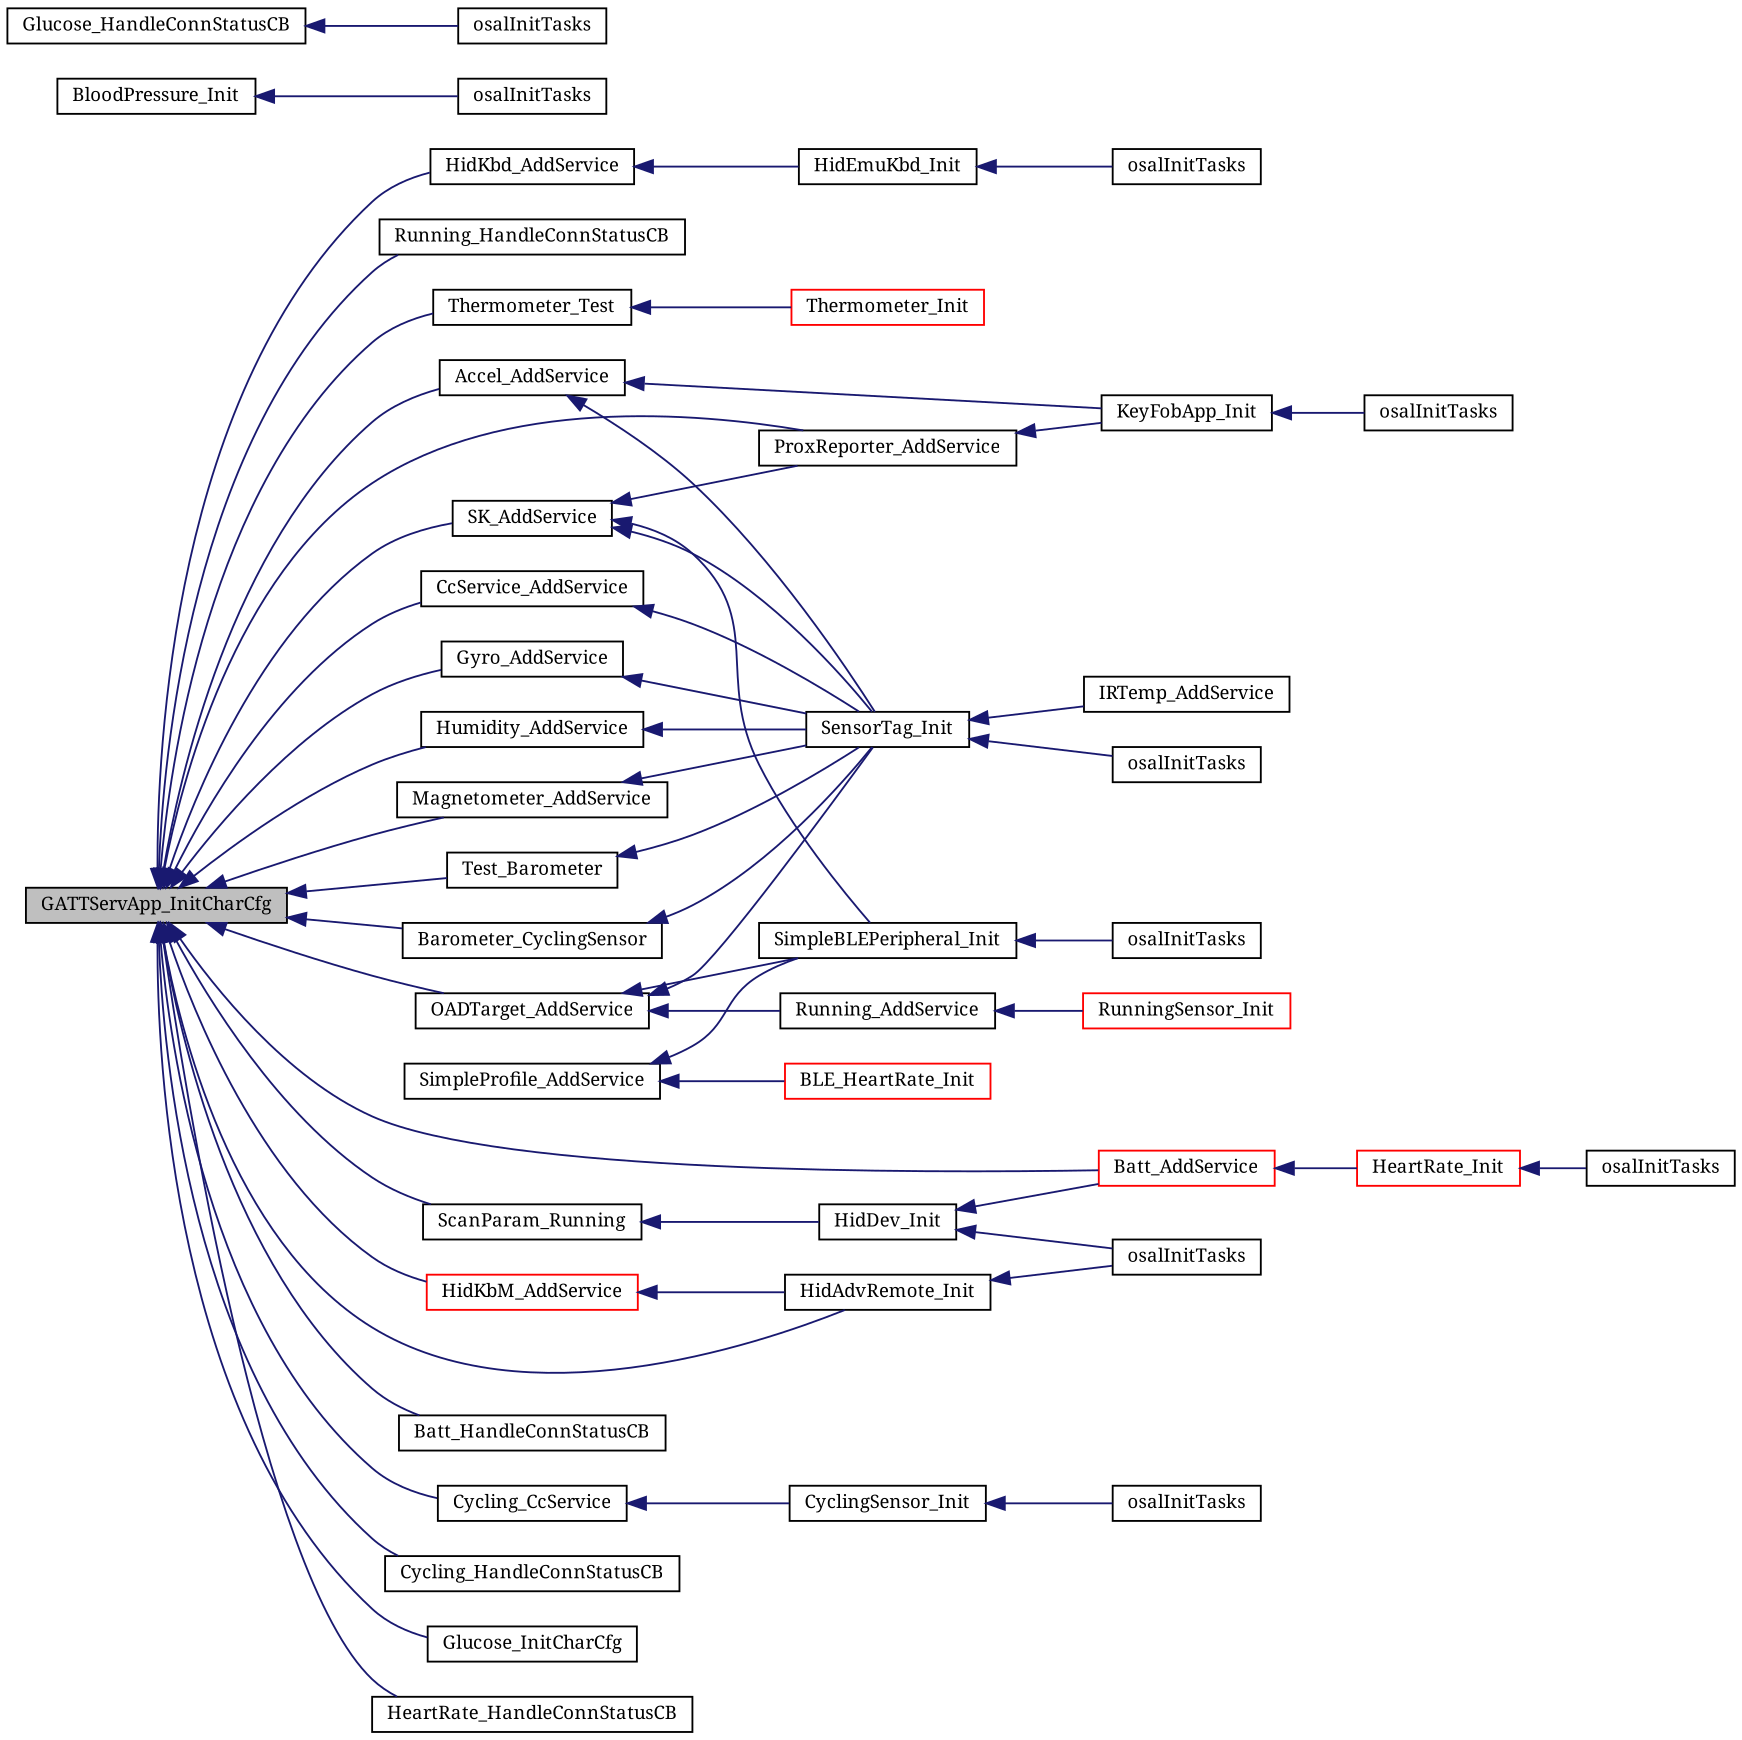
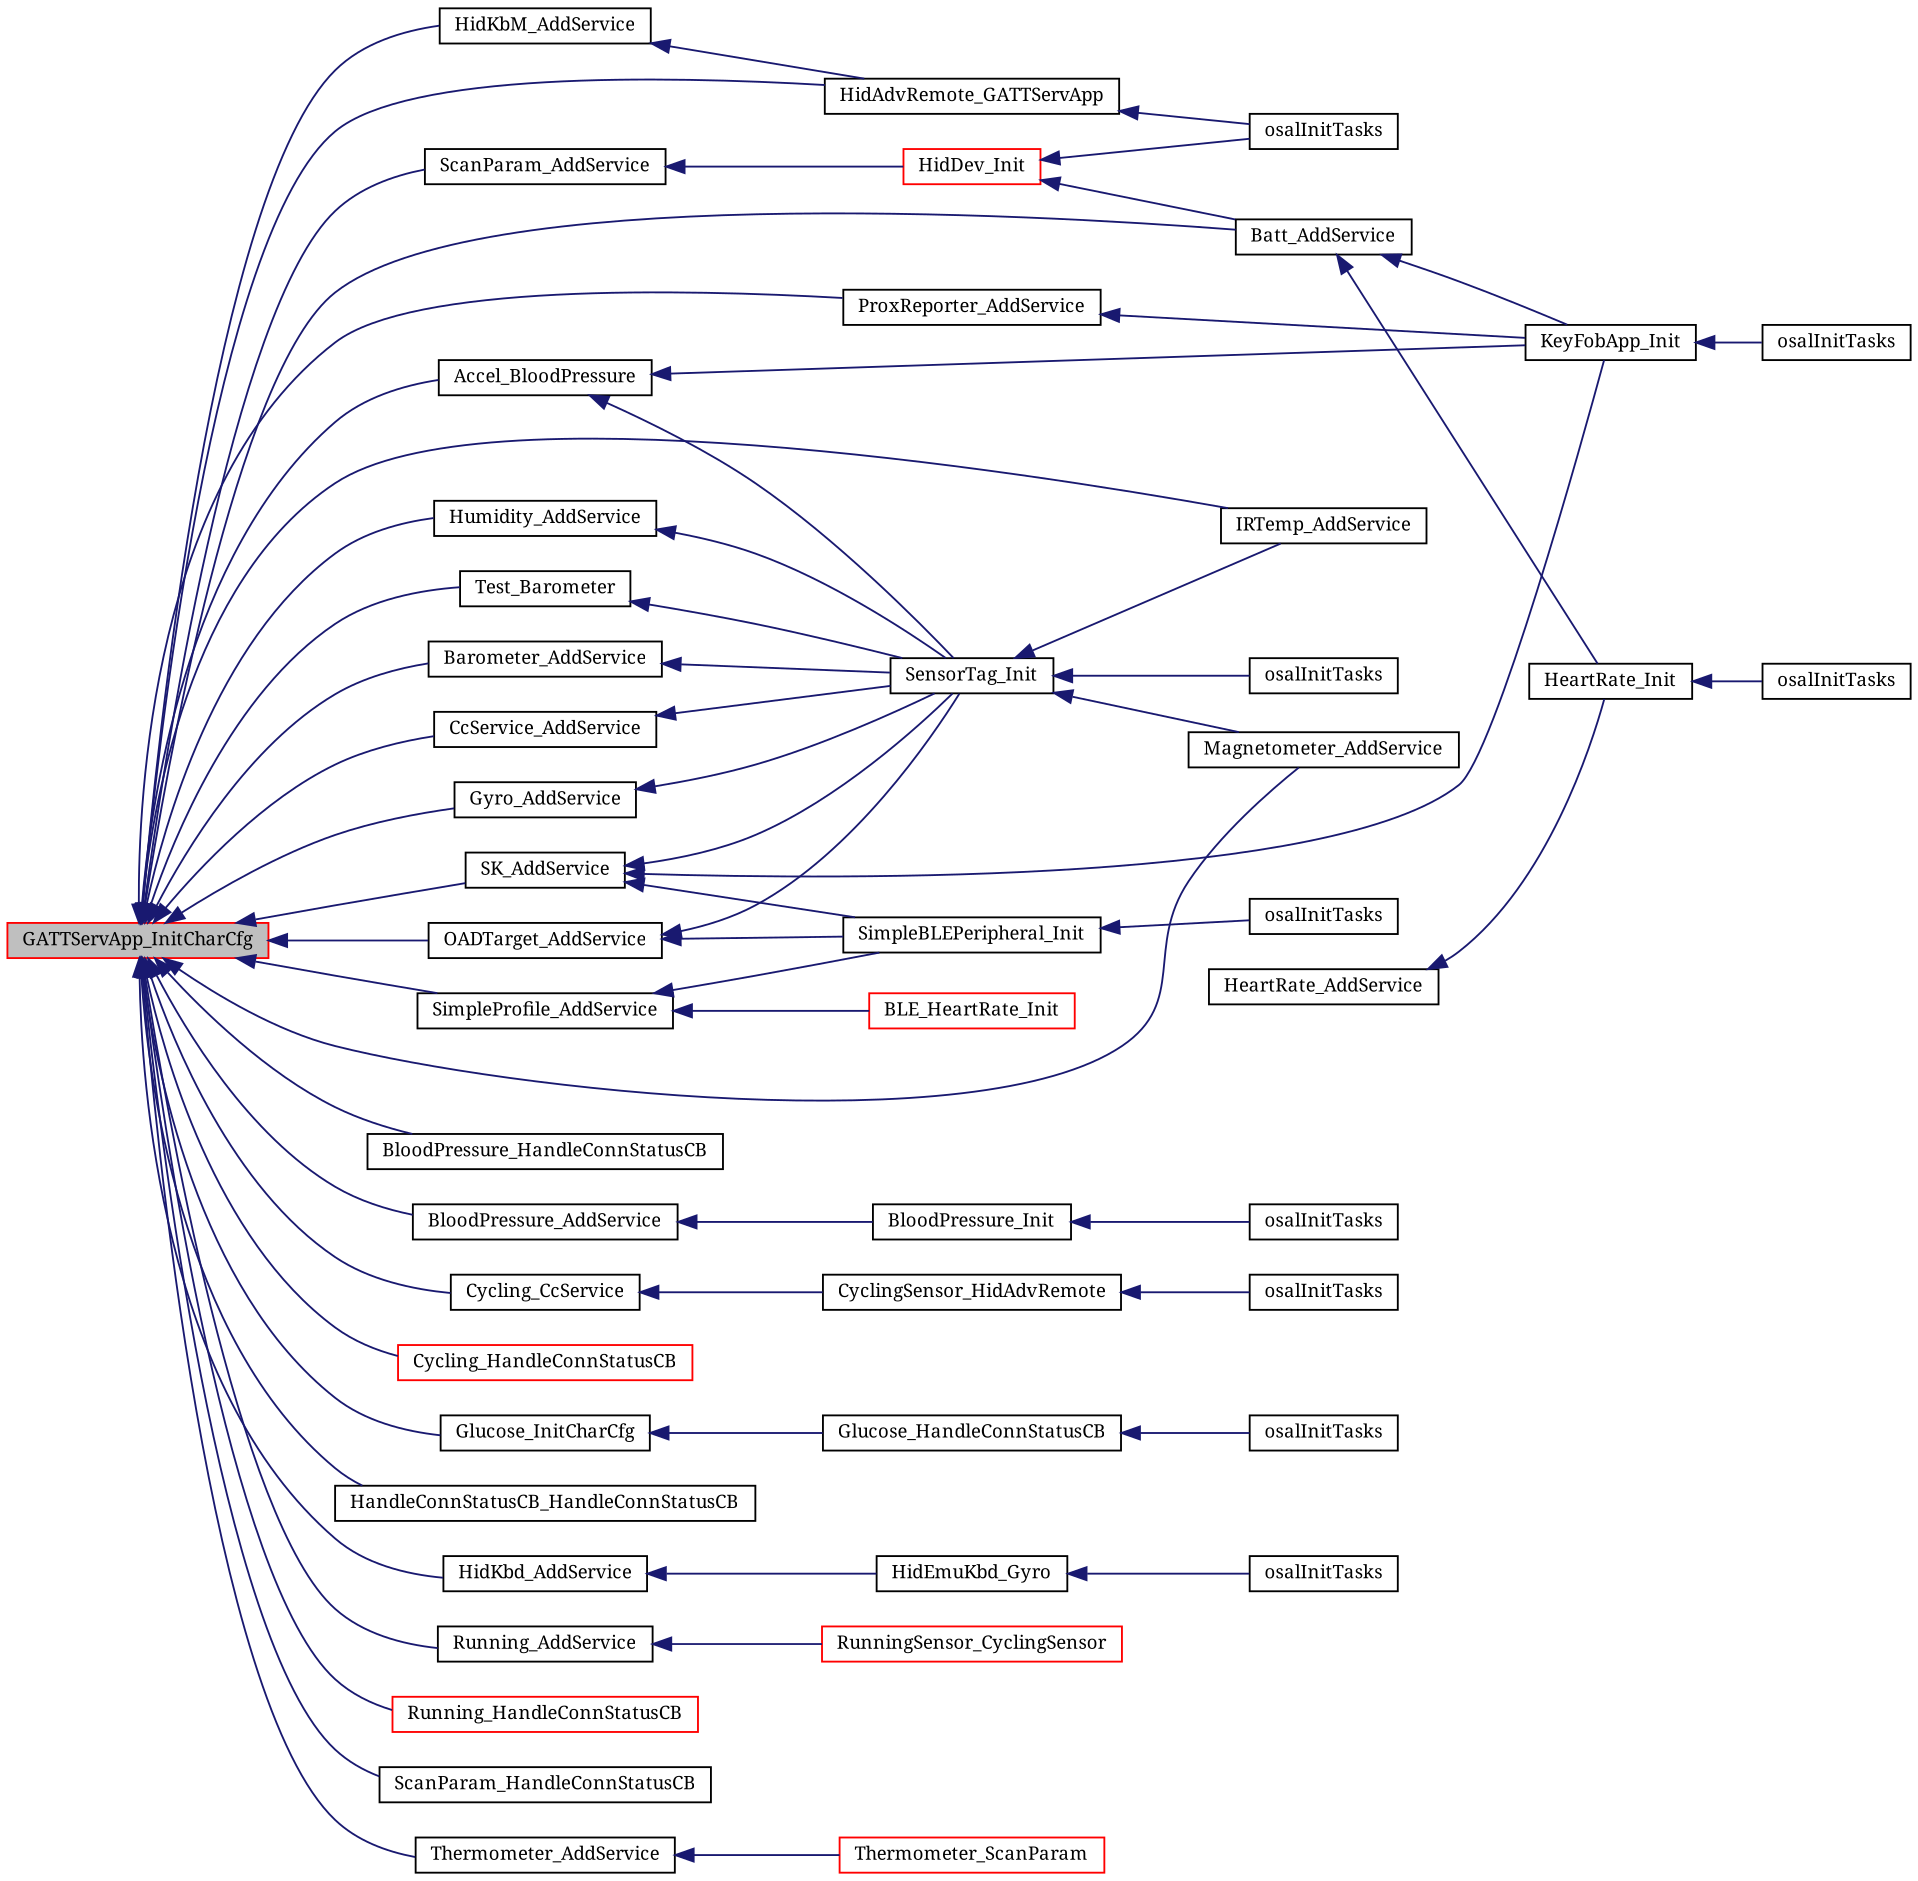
(888, 167) -> (972, 1574)
(532, 237) -> (545, 1714)
none -> (1484, 291)
(532, 307) -> (545, 1855)
(888, 307) -> (972, 1855)
(532, 378) -> (545, 378)
none -> (542, 441)
(714, 482) -> (1281, 845)
(724, 762) -> (1156, 714)
(156, 905) -> (138, 941)
(532, 941) -> (545, 659)
none -> (346, 978)
none -> (1324, 987)
(713, 1011) -> (225, 1357)
(1187, 1011) -> (972, 1644)
(1187, 1168) -> (1324, 237)
(1439, 1168) -> (1611, 681)
(532, 1222) -> (545, 167)
none -> (545, 1222)
(888, 1222) -> (972, 167)
(532, 1292) -> (545, 26)
(888, 1292) -> (972, 96)
(532, 1433) -> (545, 1152)
none -> (746, 1433)
(888, 1503) -> (972, 1292)
(532, 1574) -> (545, 1363)
(532, 1714) -> (545, 1503)
none -> (545, 1785)
